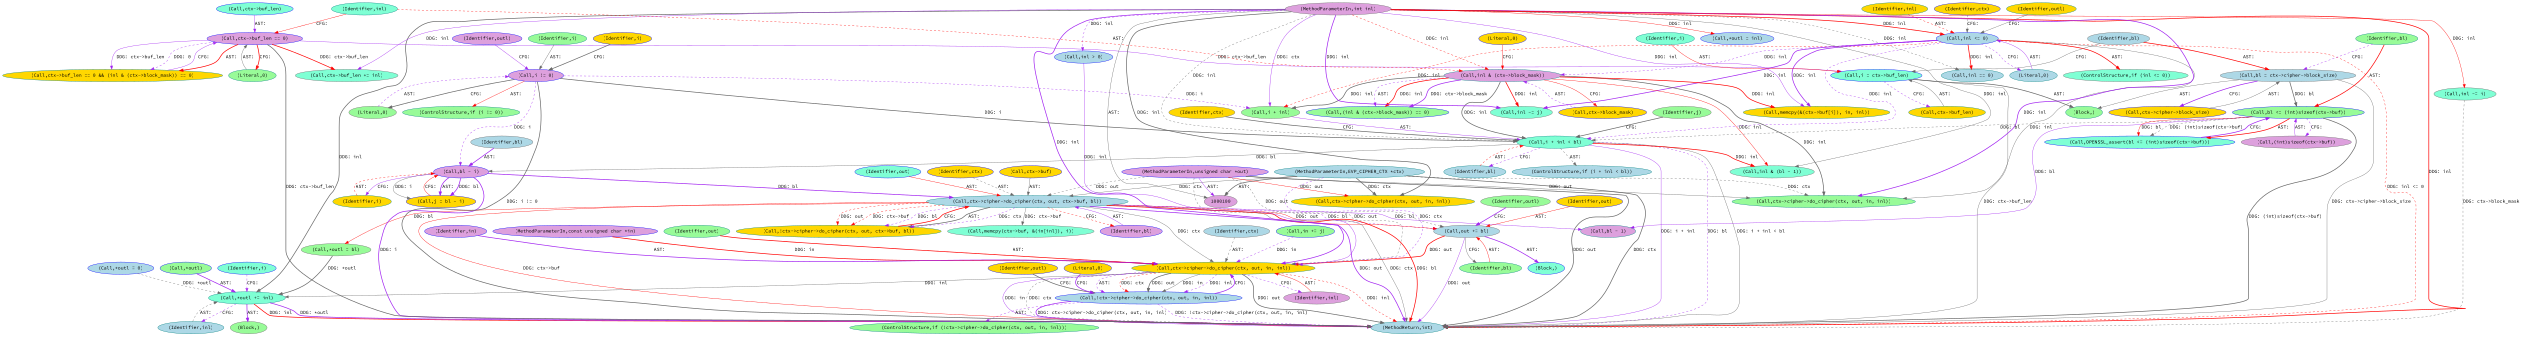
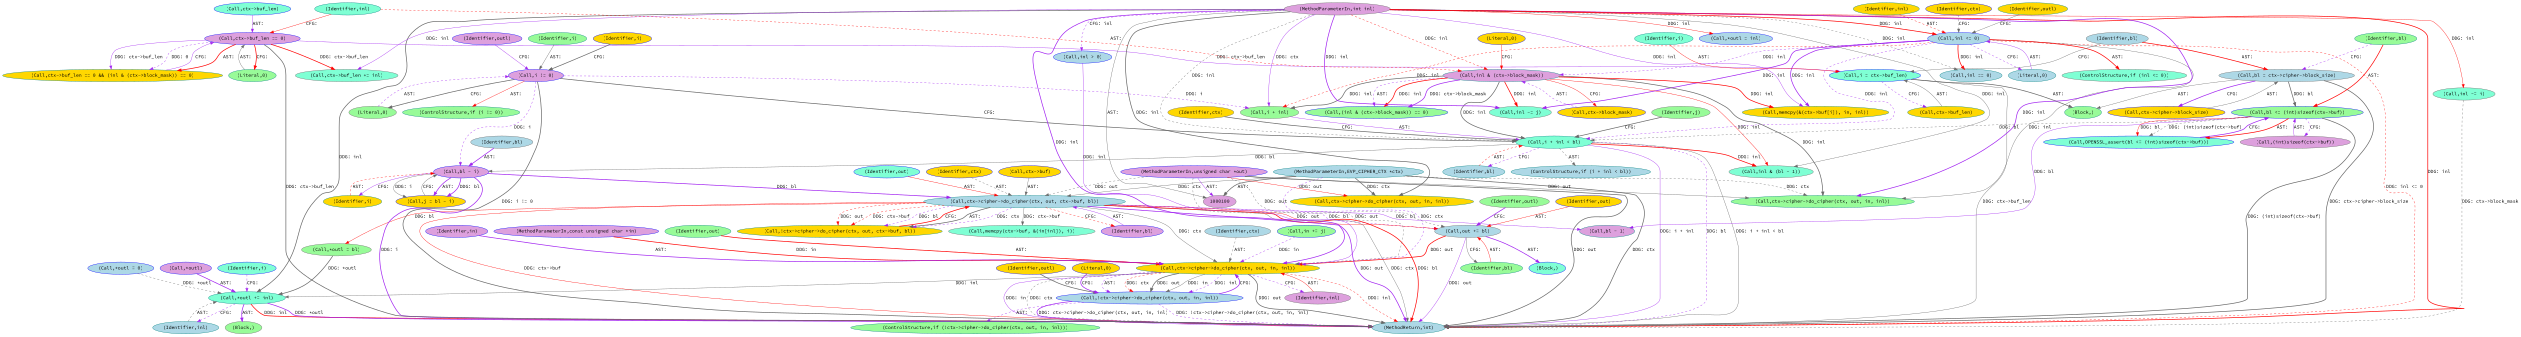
(1102, 24) -> (1101, 24)
(993, 112) -> (991, 112)
(425, 185) -> (423, 184)
(186, 268) -> (186, 268)
(2019, 319) -> (2017, 319)
